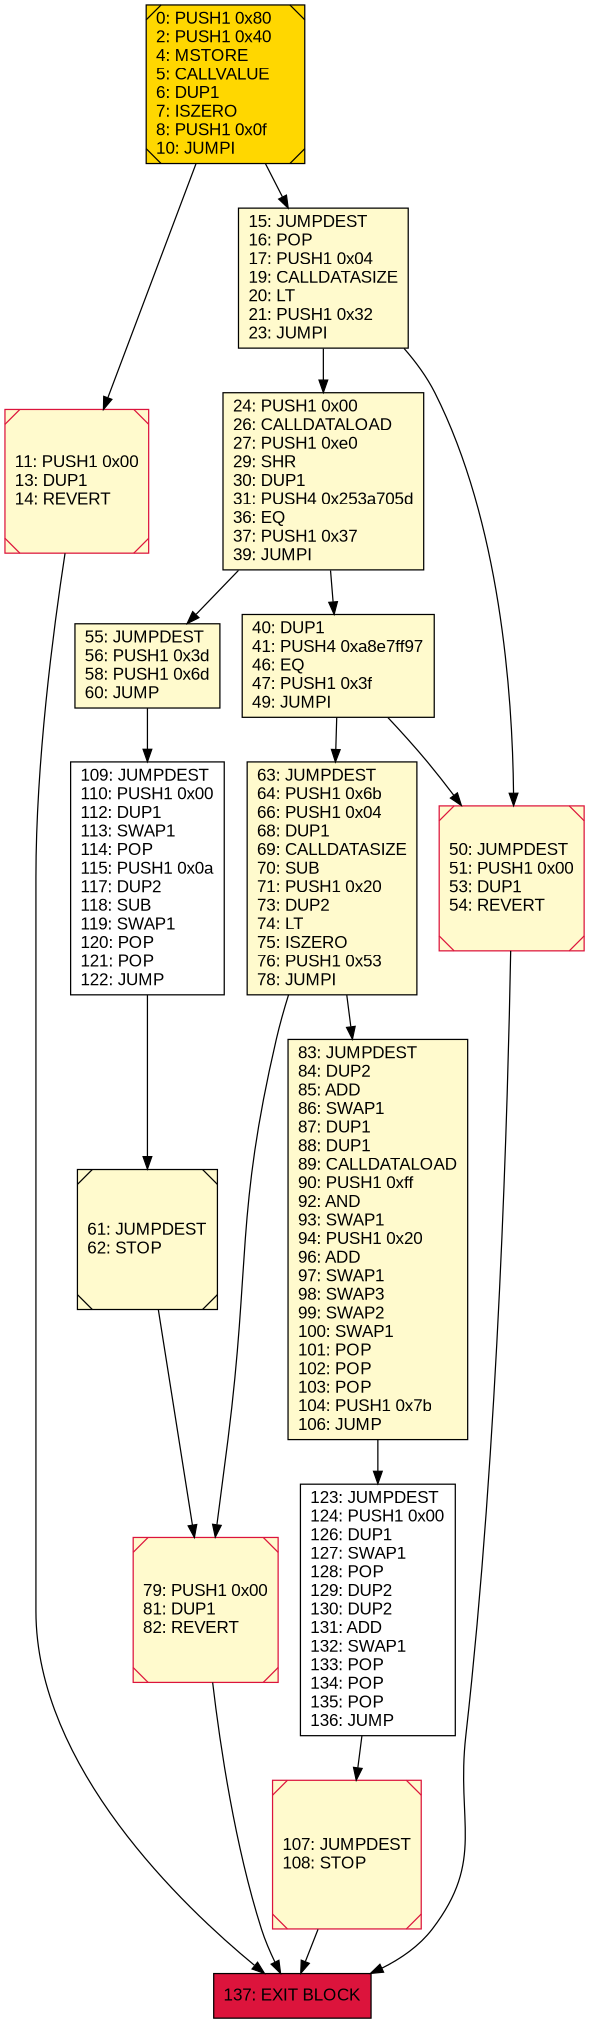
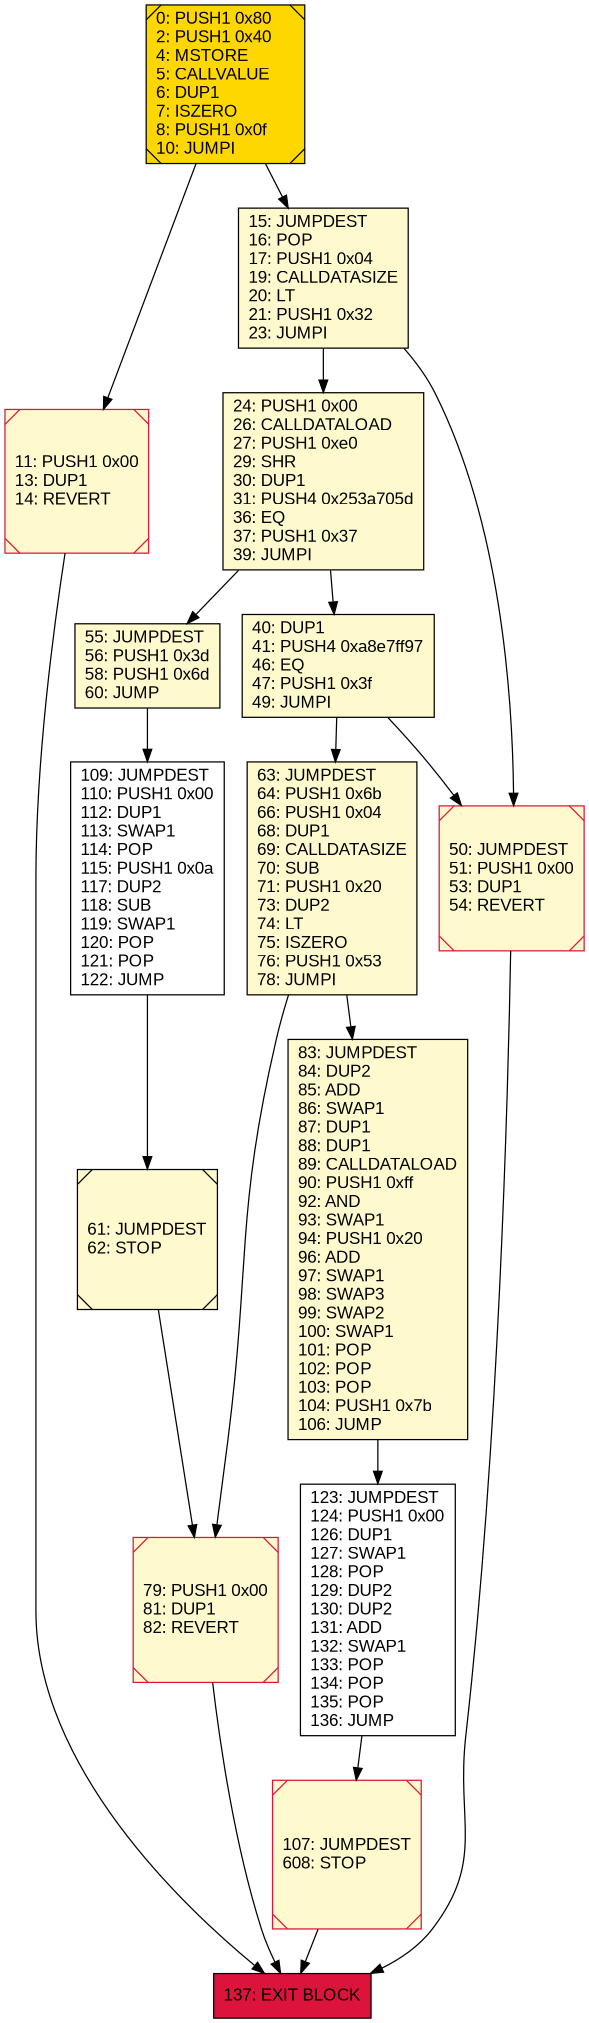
(347, 1855) -> (347, 1855)
